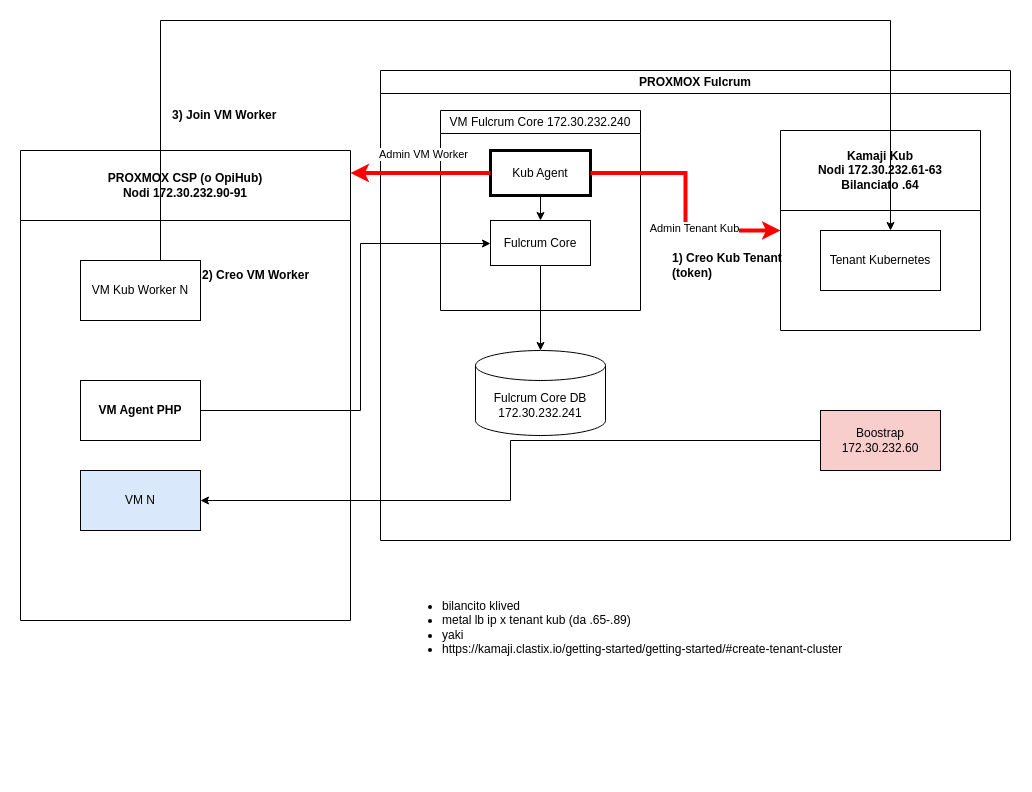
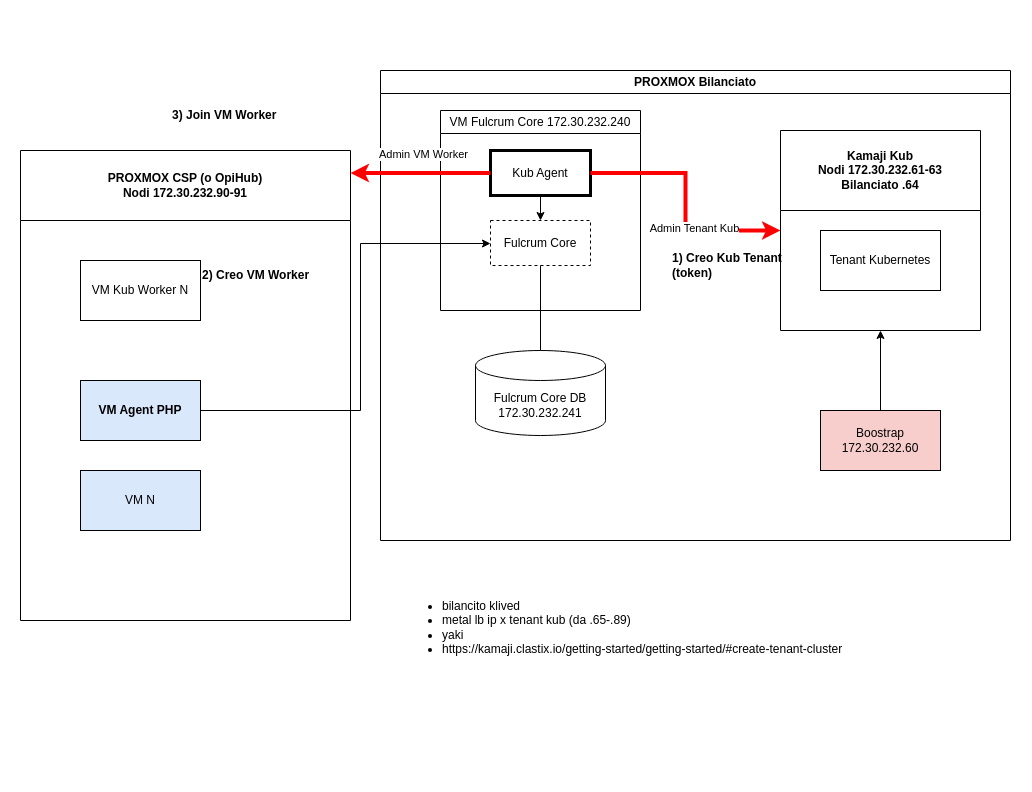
(507, 21) -> none
(696, 83) -> (696, 83)
(541, 243) -> (541, 243)
(541, 342) -> (541, 345)
(141, 411) -> (141, 411)
(511, 467) -> (881, 374)
